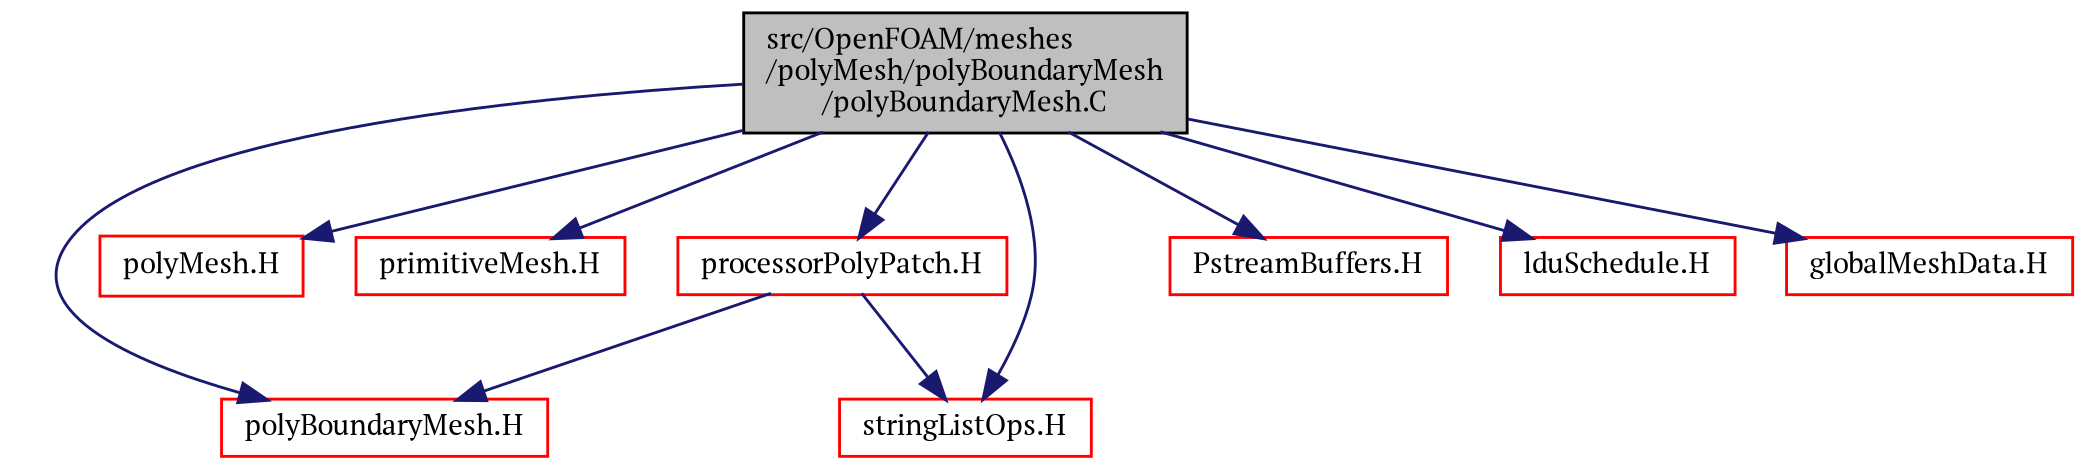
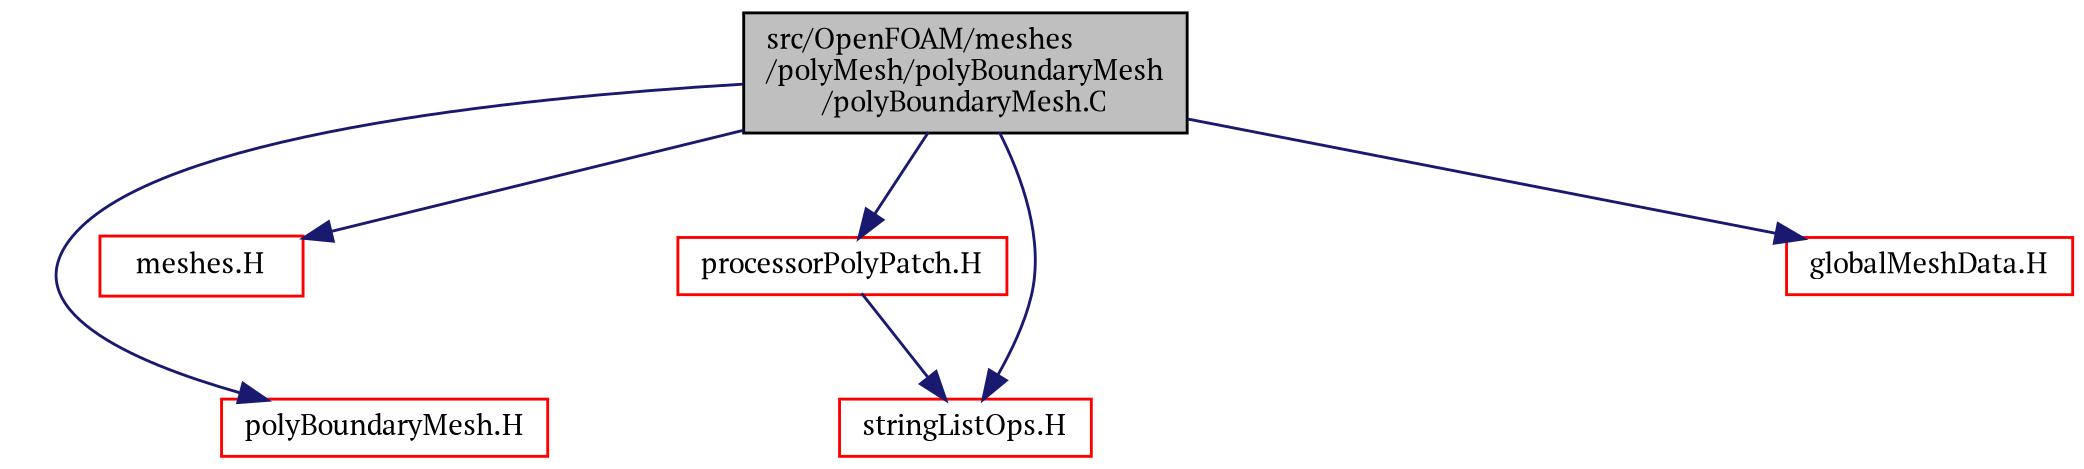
(202, 266) -> (202, 266)
(490, 266) -> none
(1309, 266) -> none
(1618, 266) -> none
(628, 342) -> none
